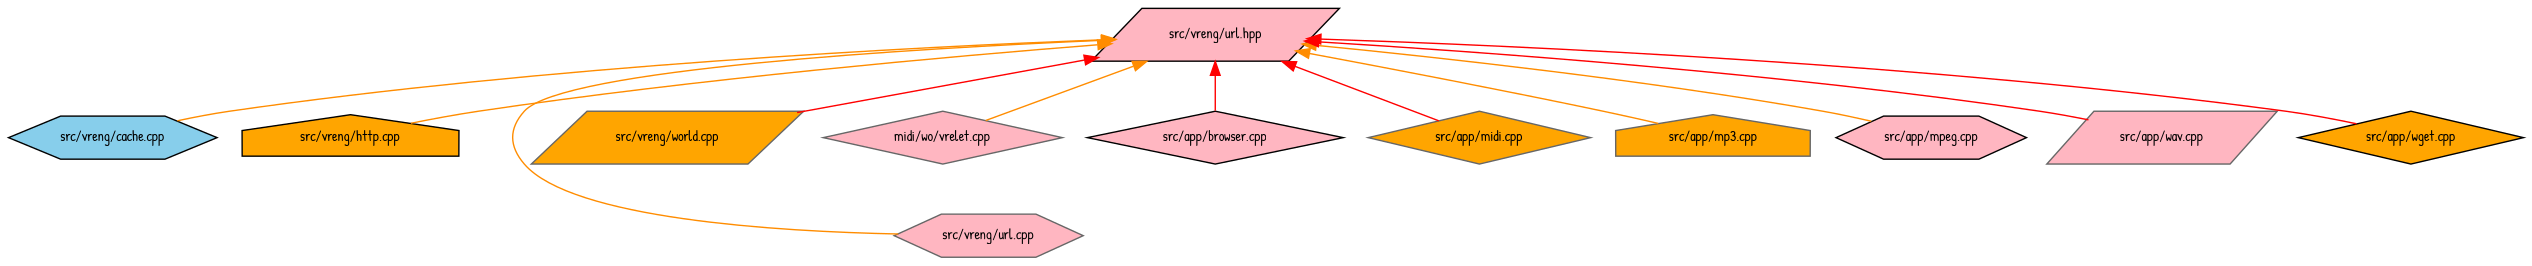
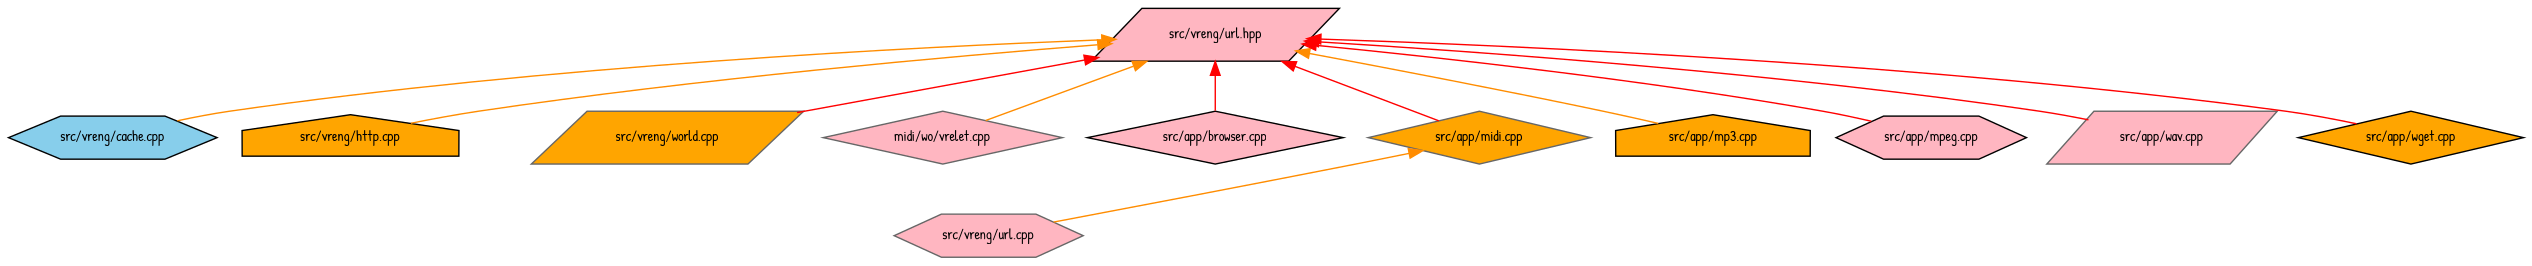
(1595, 77) -> (1595, 77)
(589, 87) -> (1231, 188)
(1713, 138) -> (1713, 138)
